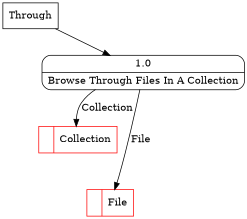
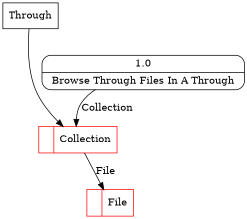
(80, 41) -> (32, 79)
(143, 81) -> (143, 81)
(129, 136) -> (92, 168)
